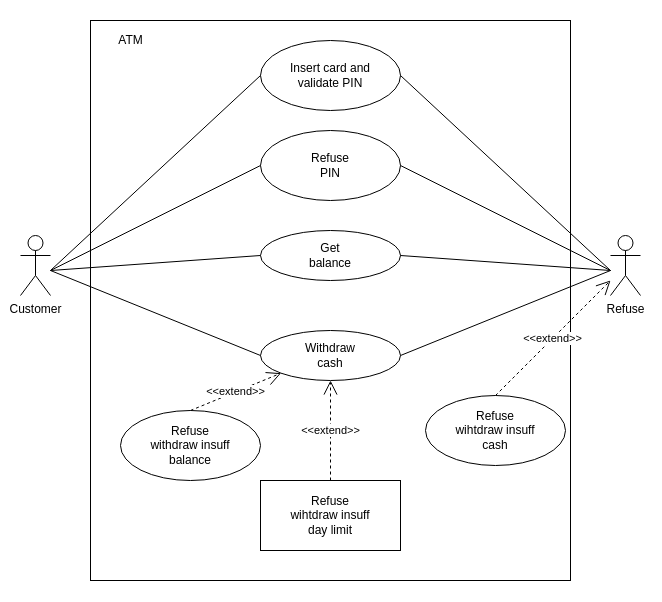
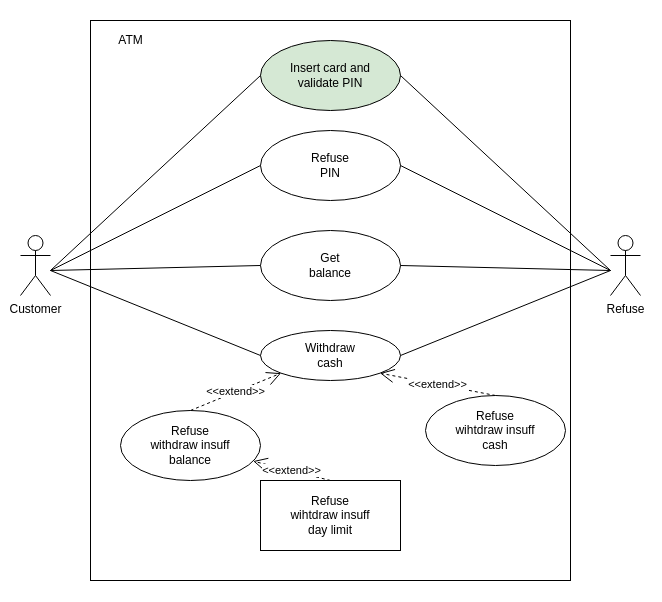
(331, 76) -> (331, 76)
(331, 256) -> (331, 266)
(552, 339) -> (421, 381)
(331, 432) -> (293, 471)
